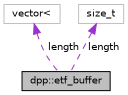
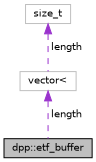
(81, 52) -> (48, 53)
